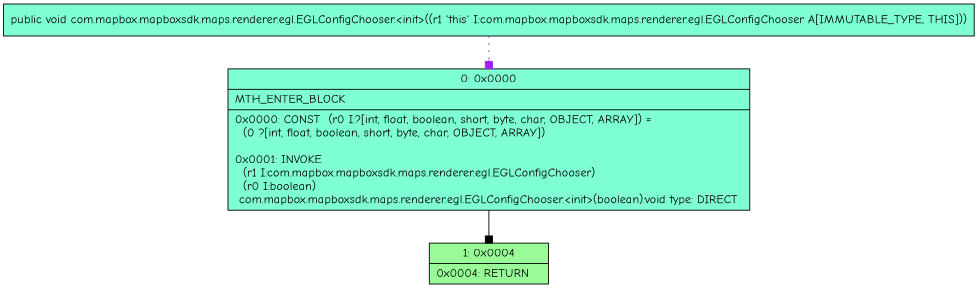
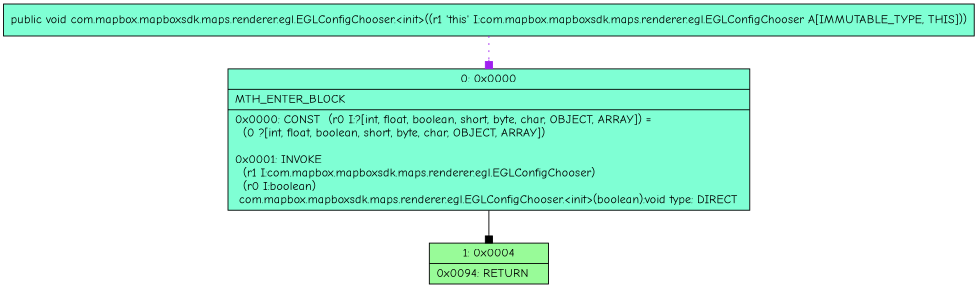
(489, 273) -> (489, 273)
